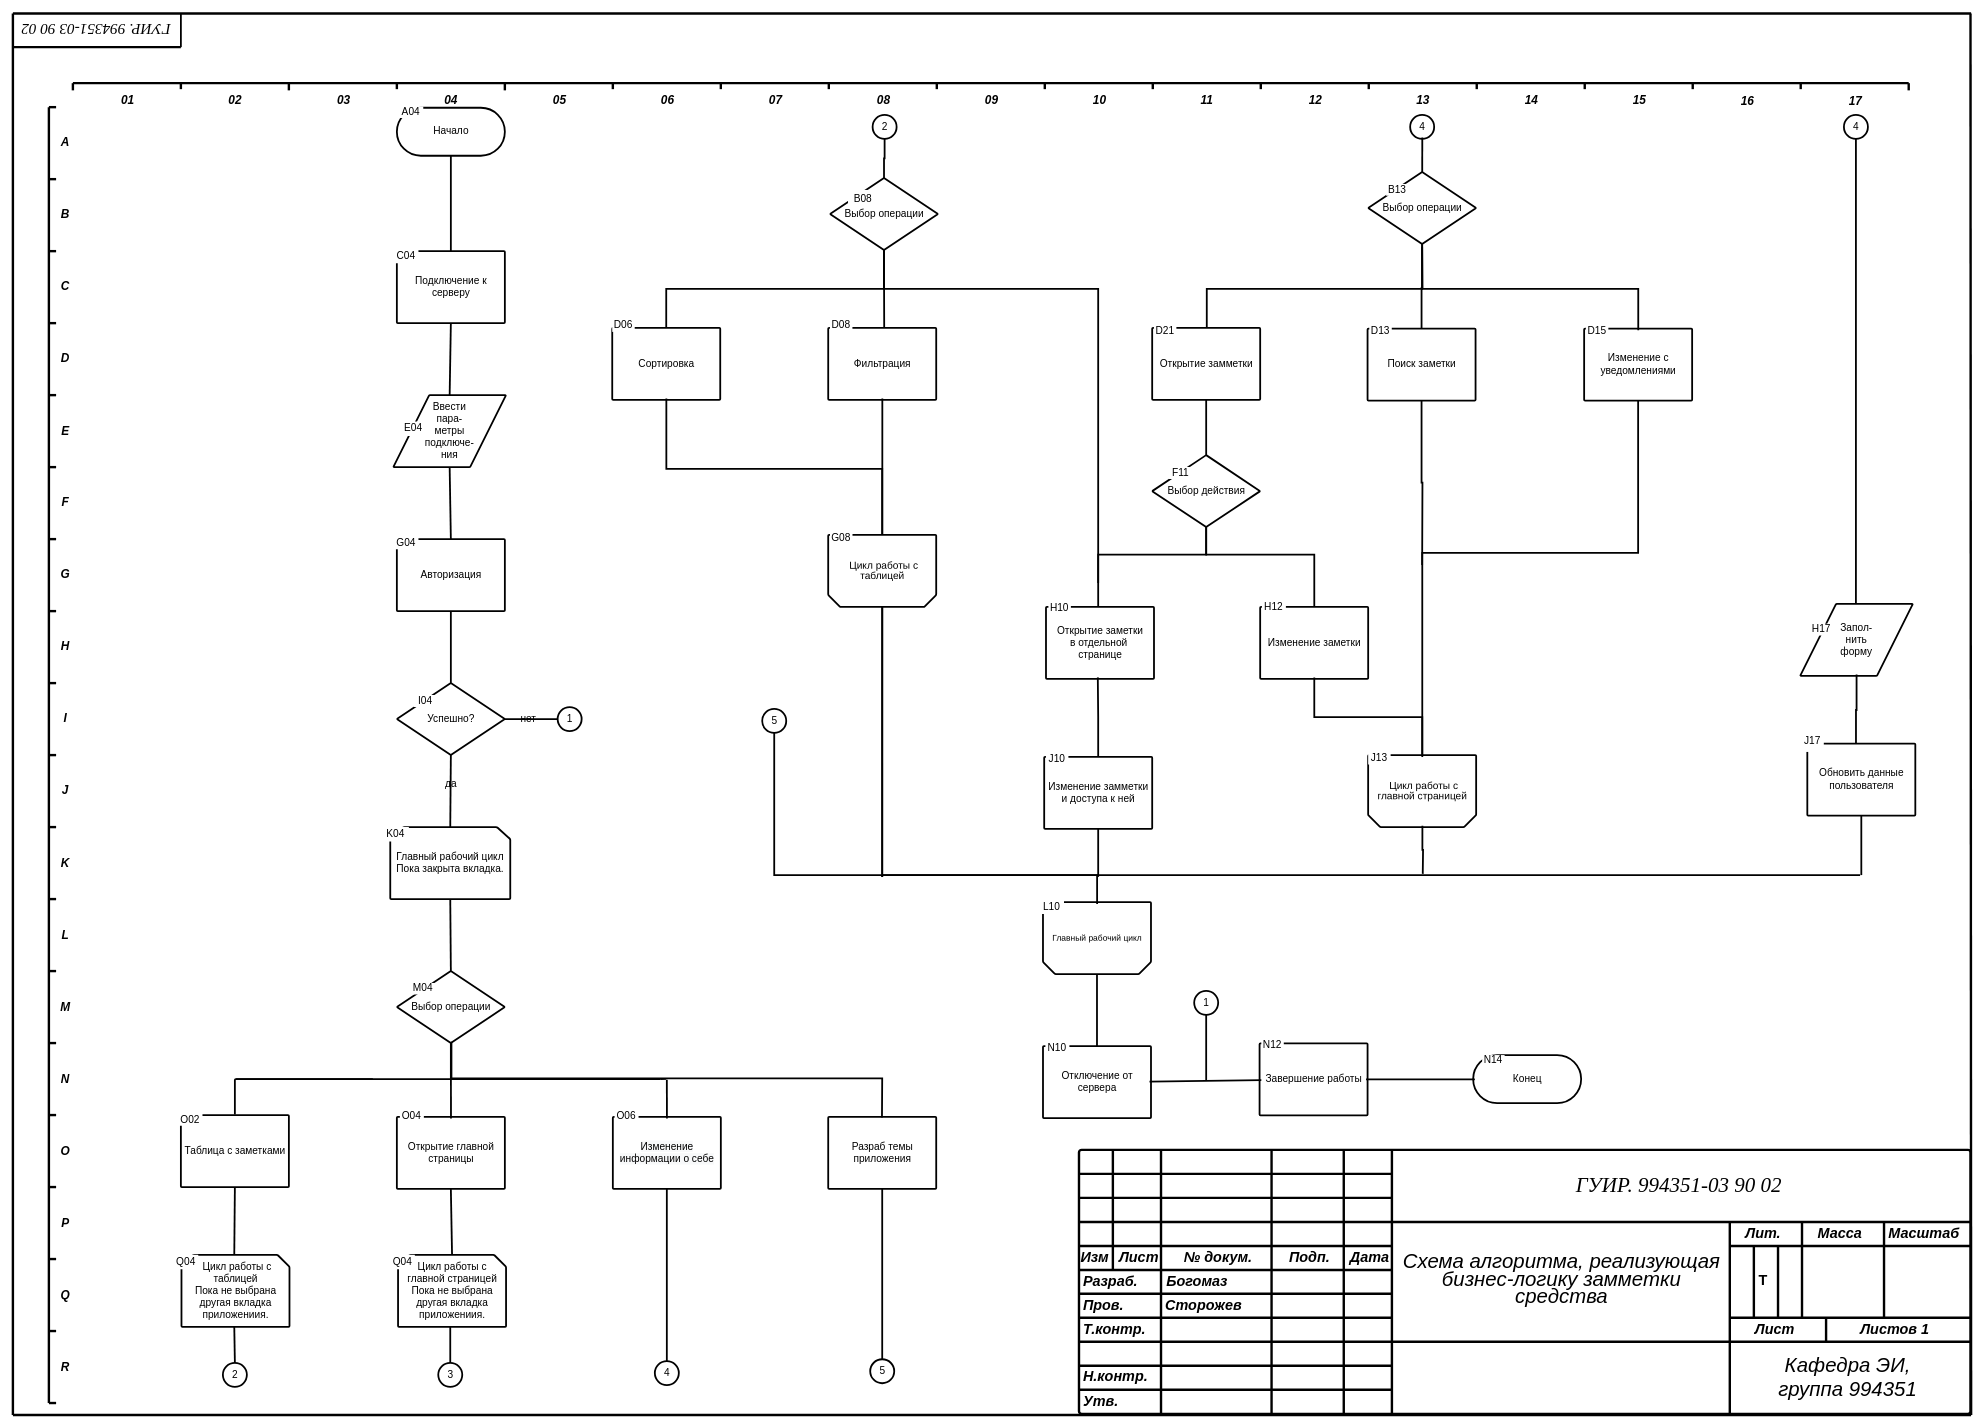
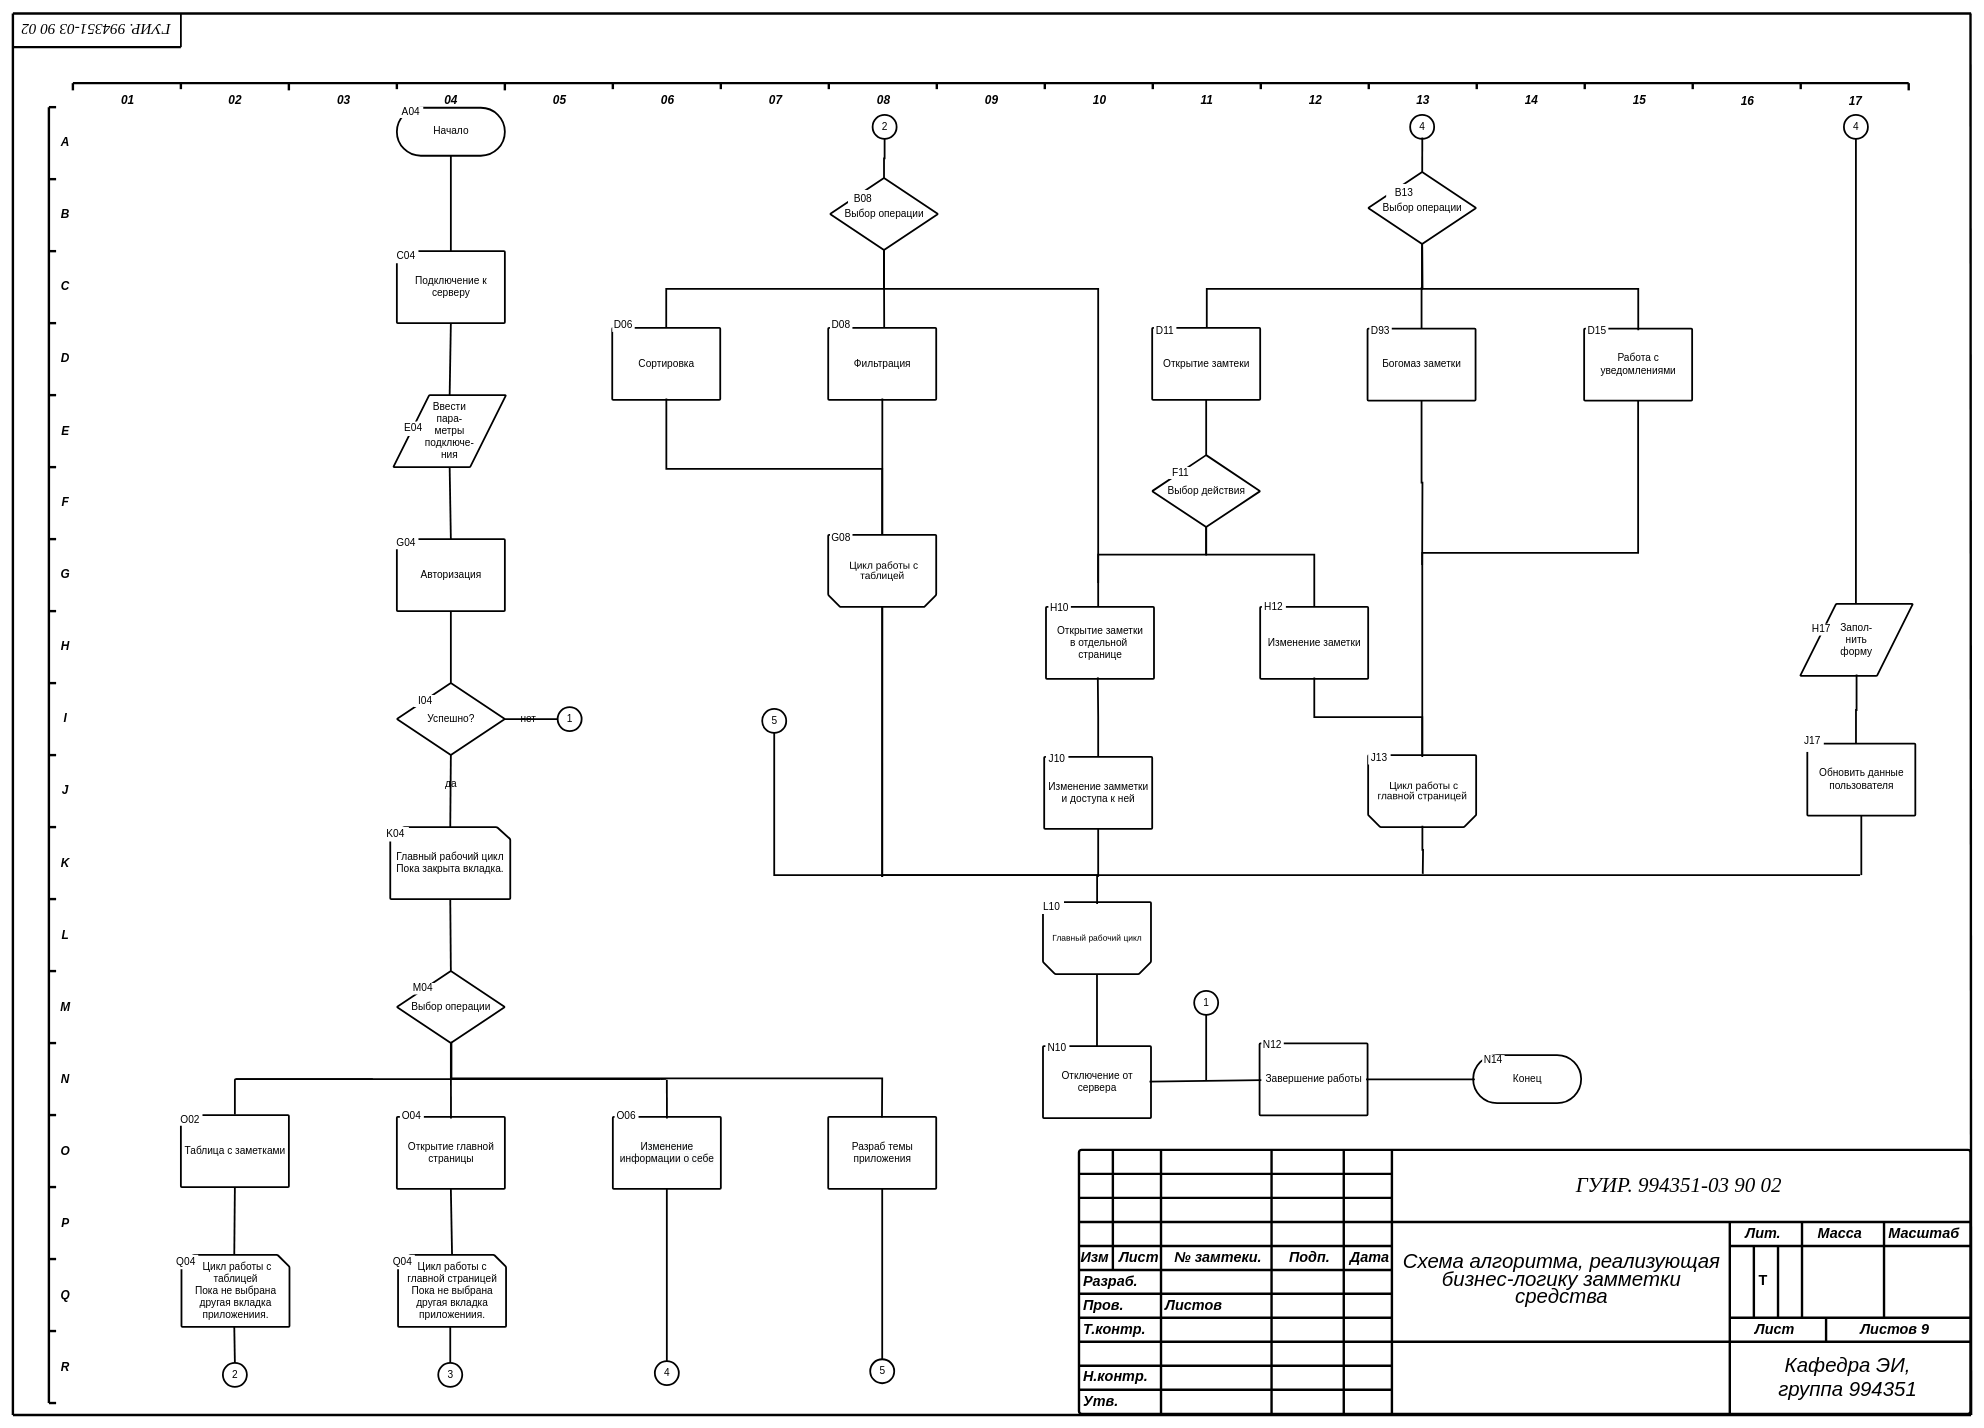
(1398, 190) -> (1404, 193)
(1165, 331) -> (1165, 331)
(1381, 331) -> (1381, 331)
(1207, 364) -> (1207, 364)
(1422, 365) -> (1422, 365)
(1639, 365) -> (1639, 365)
(1218, 1258) -> (1218, 1258)
(1215, 1282) -> none
(1198, 1306) -> (1190, 1306)
(1895, 1330) -> (1895, 1330)
